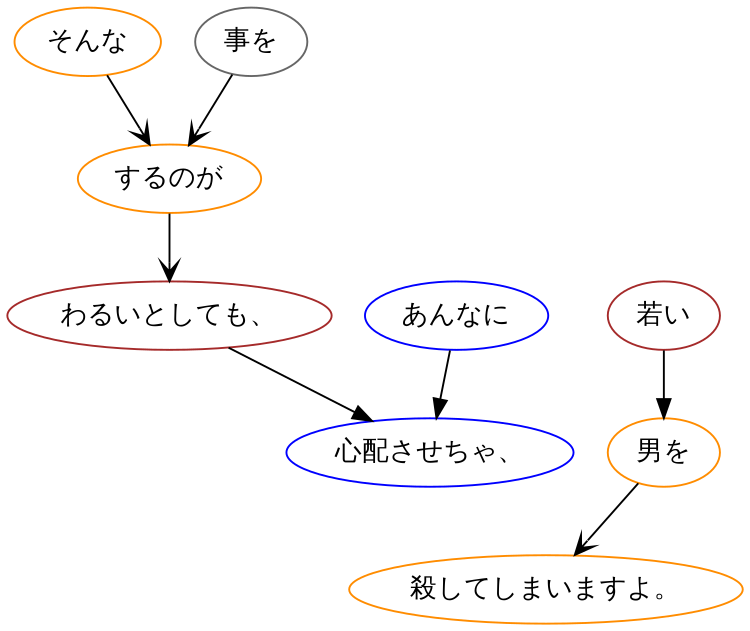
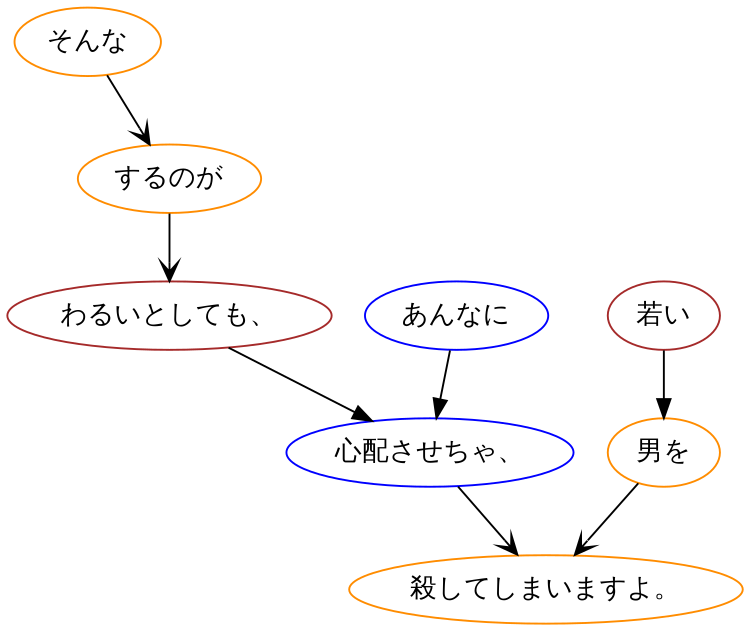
(251, 42) -> none
none -> (481, 513)
